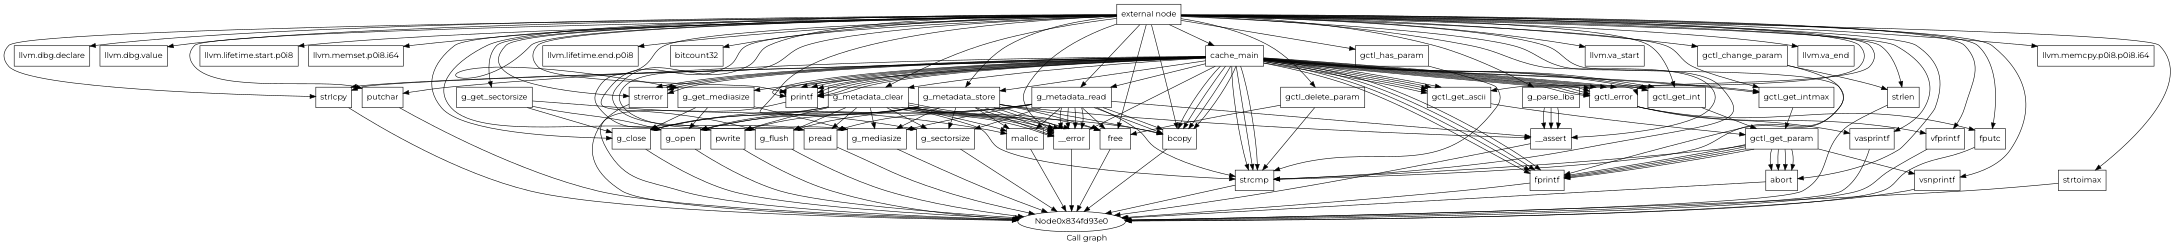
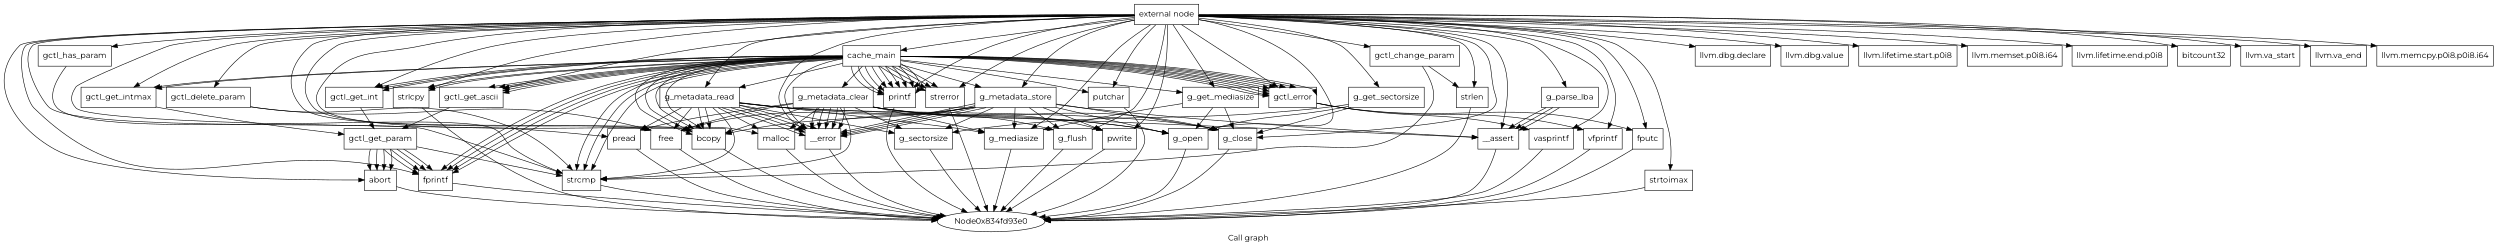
(1000, 40) -> none
(1937, 180) -> none
